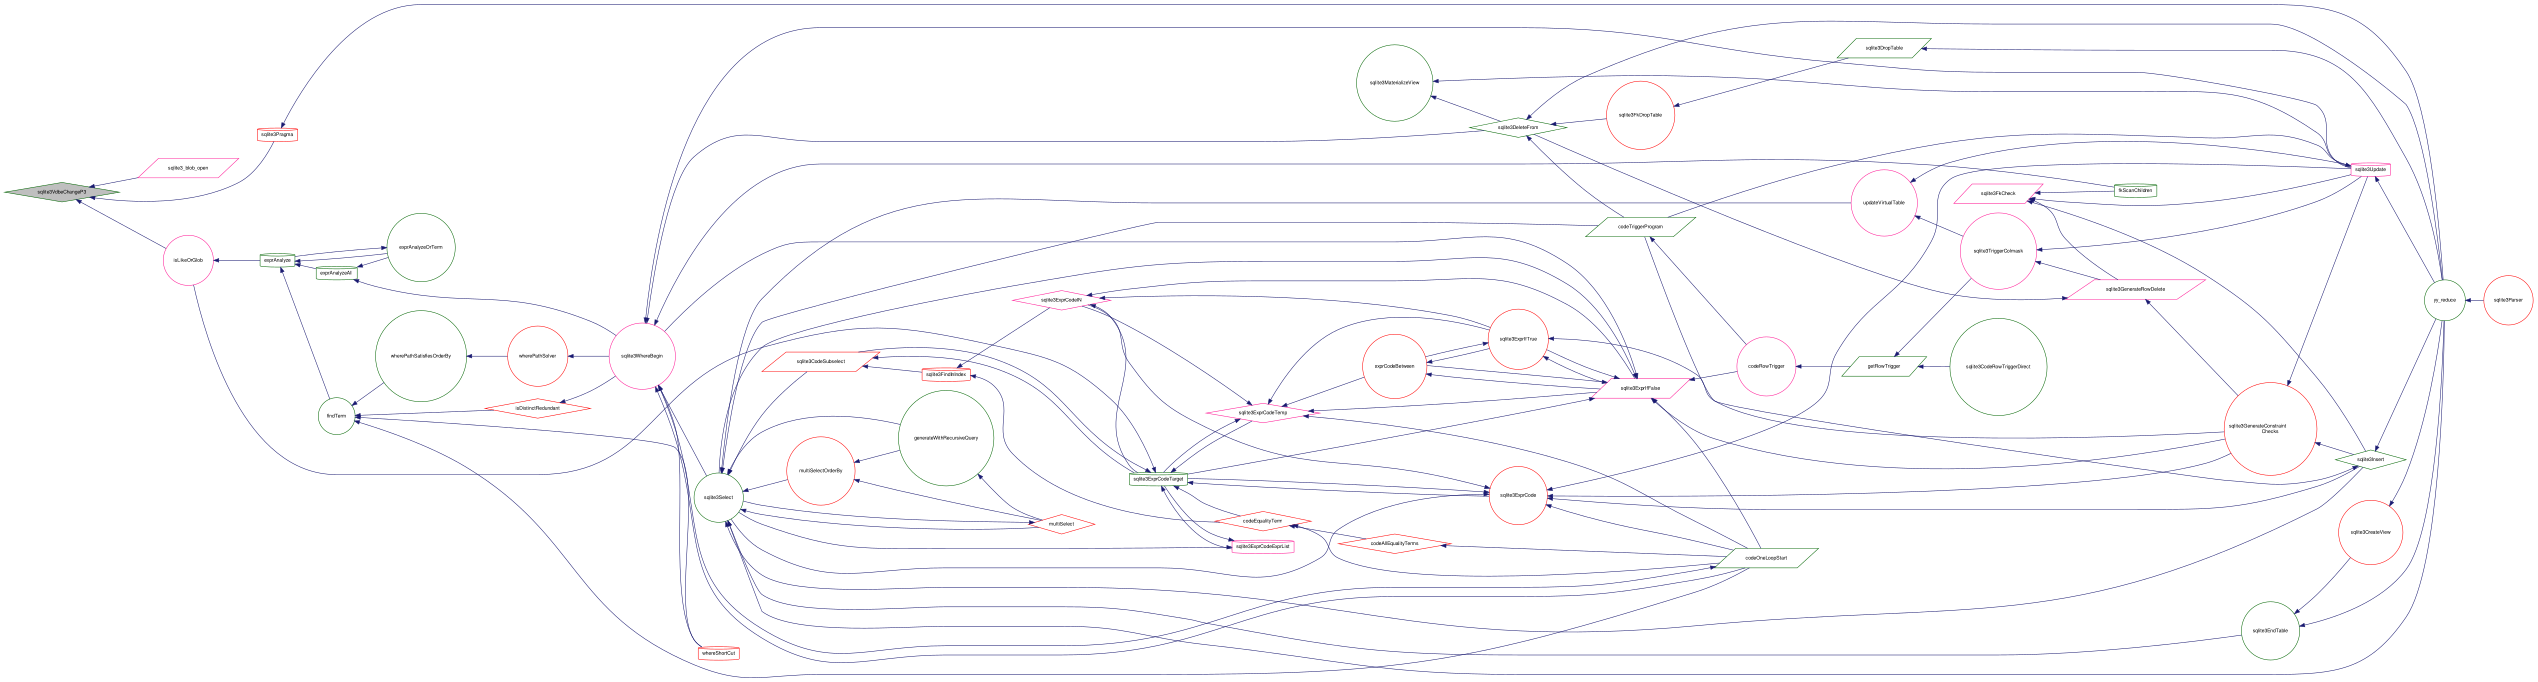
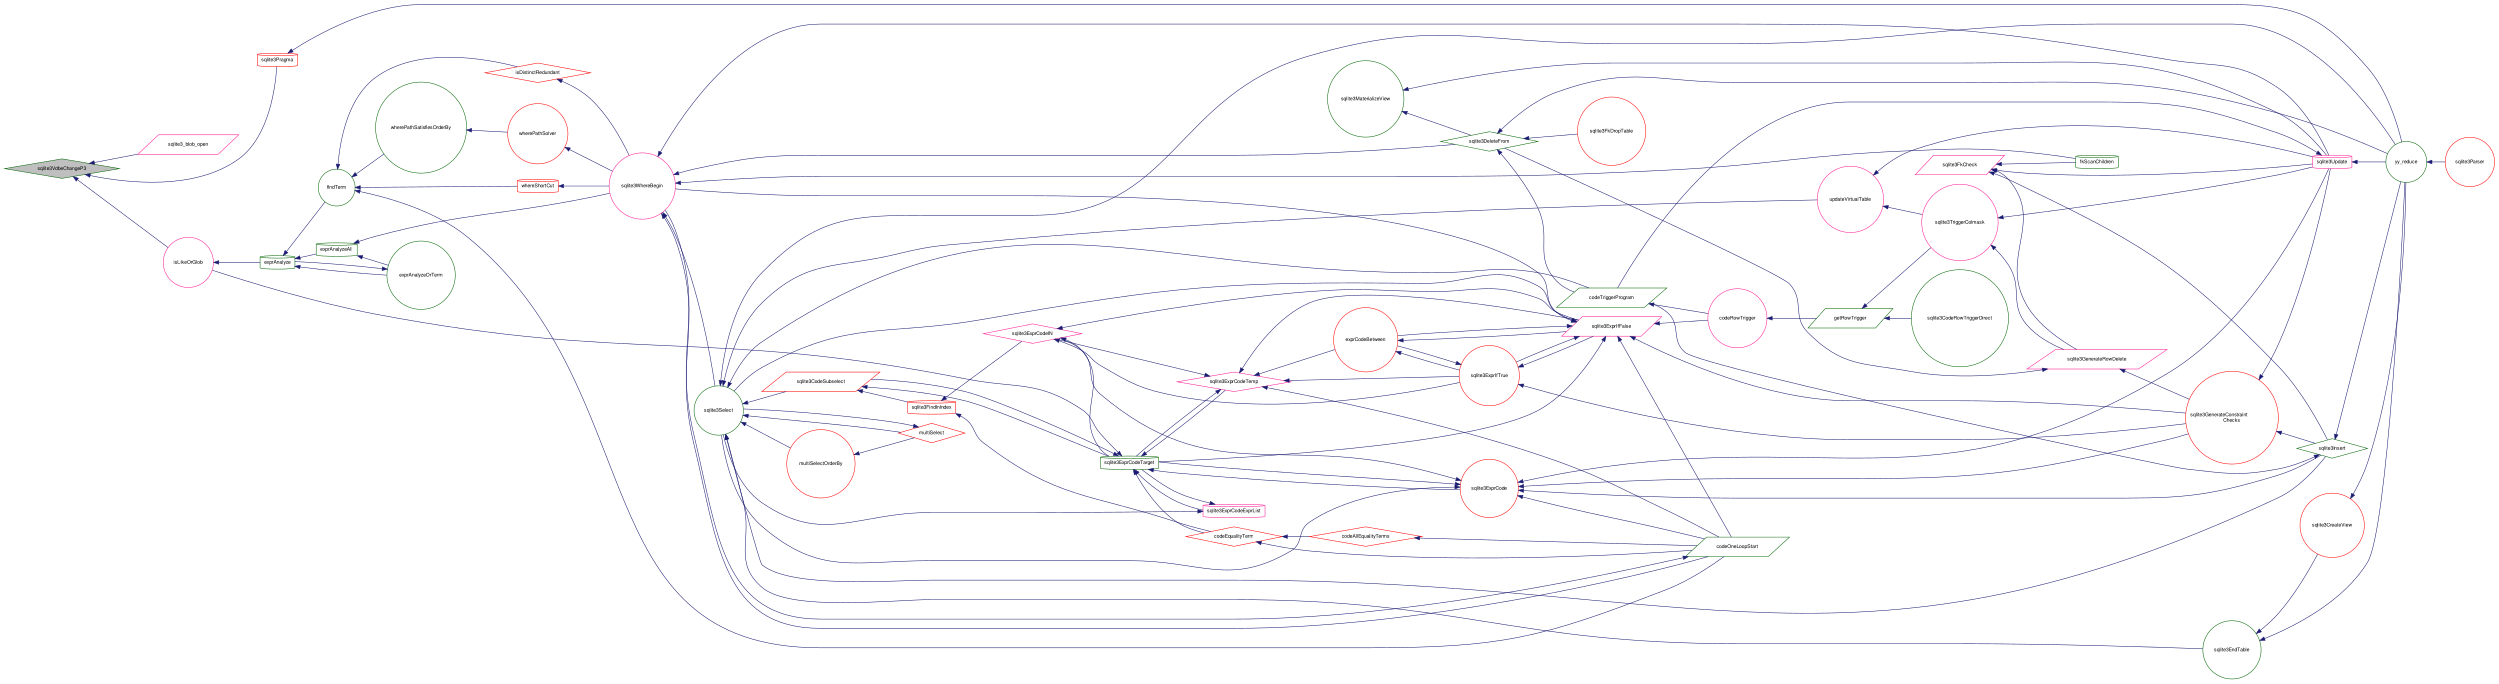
(1884, 48) -> none
(946, 438) -> none
(680, 520) -> (586, 186)
